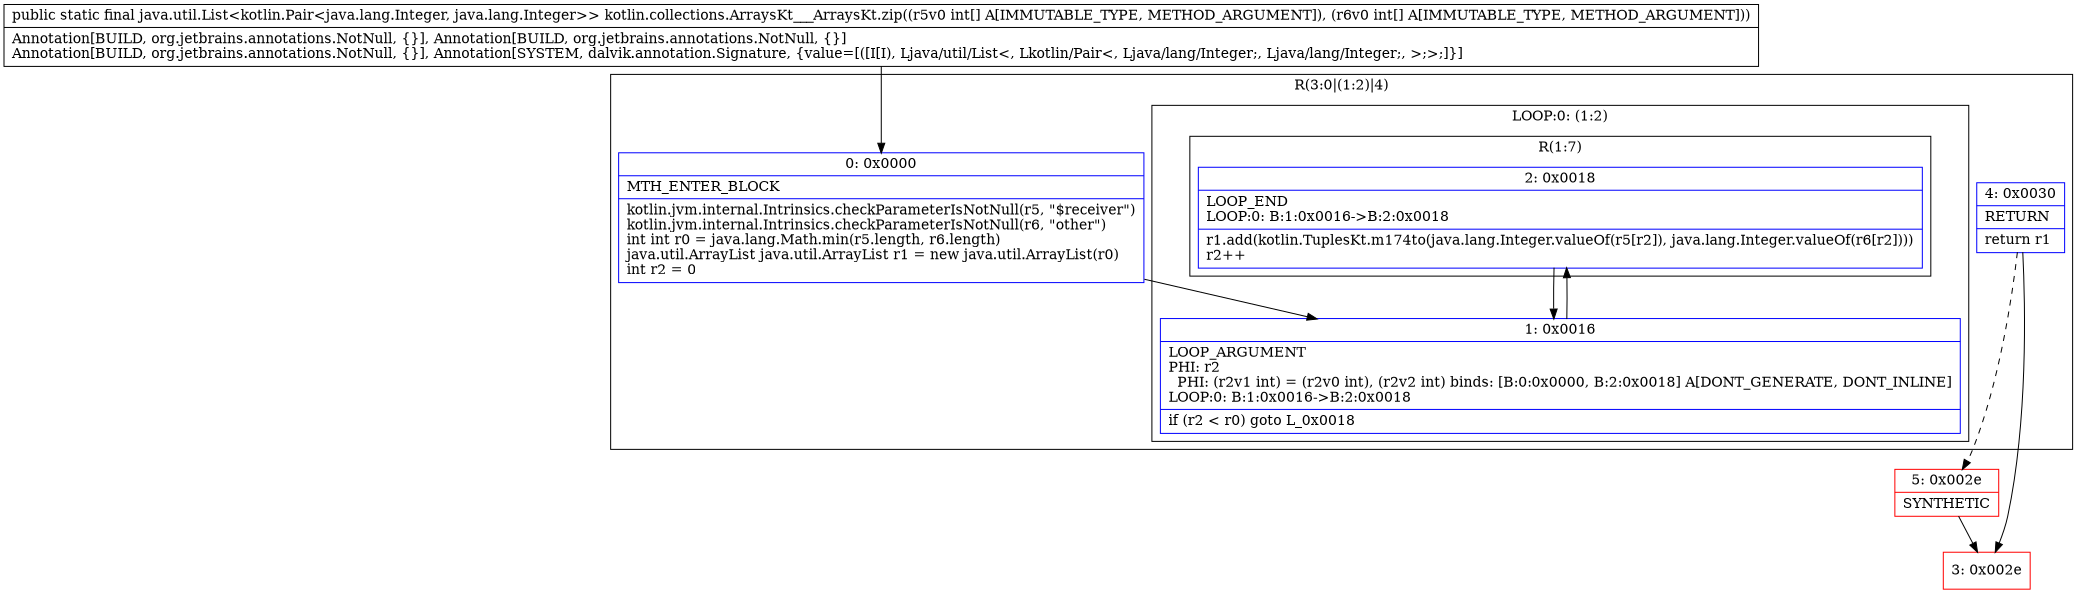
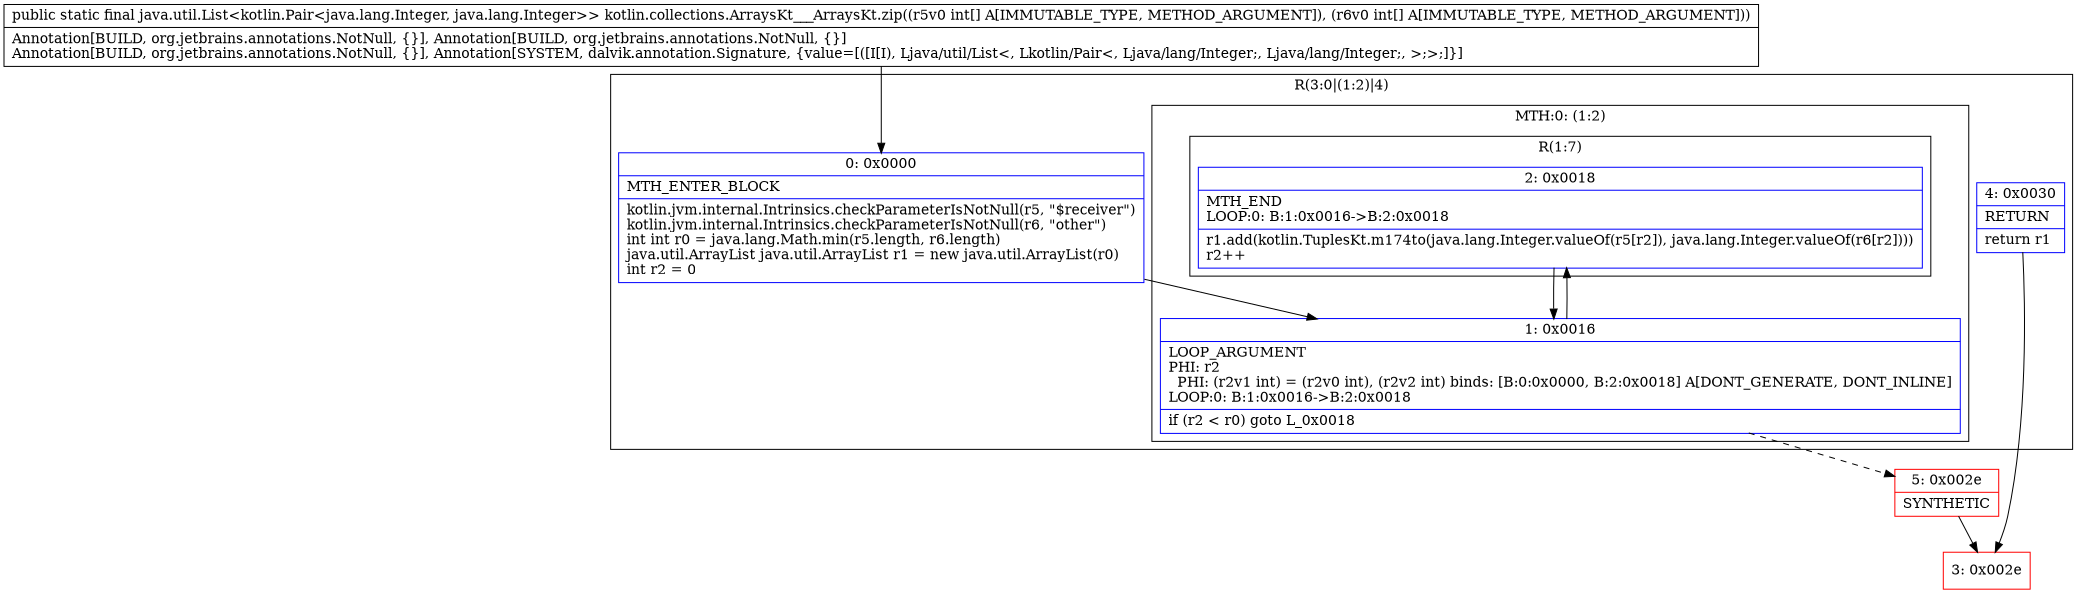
(1560, 117) -> (1560, 117)
(1247, 202) -> (1244, 202)
(2000, 358) -> (1827, 456)
